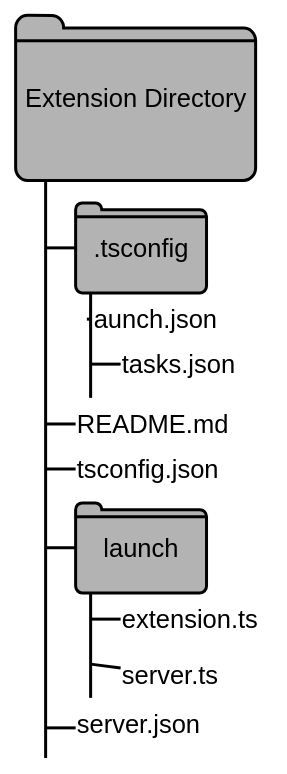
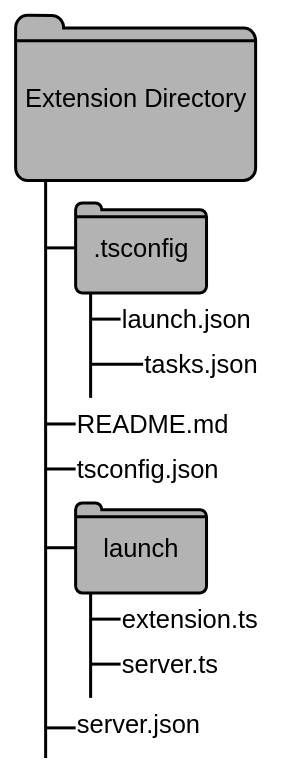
(162, 319) -> (195, 319)
(184, 364) -> (207, 364)
(177, 675) -> (177, 664)
